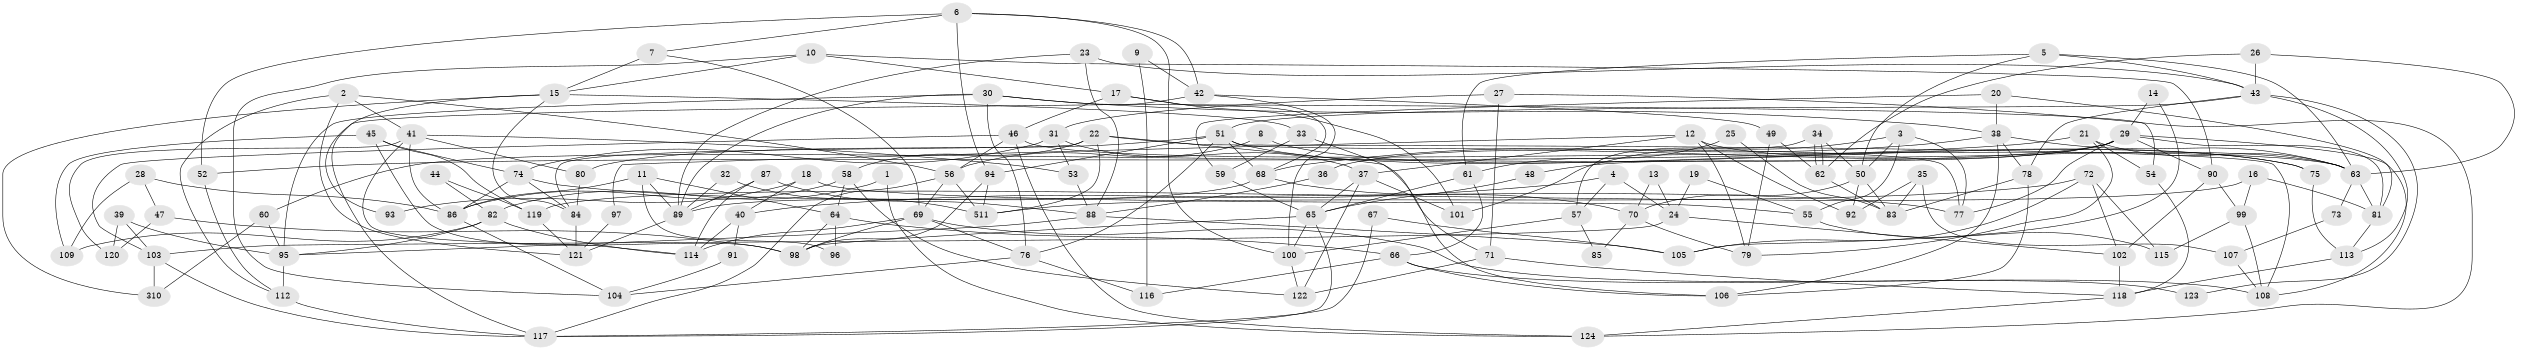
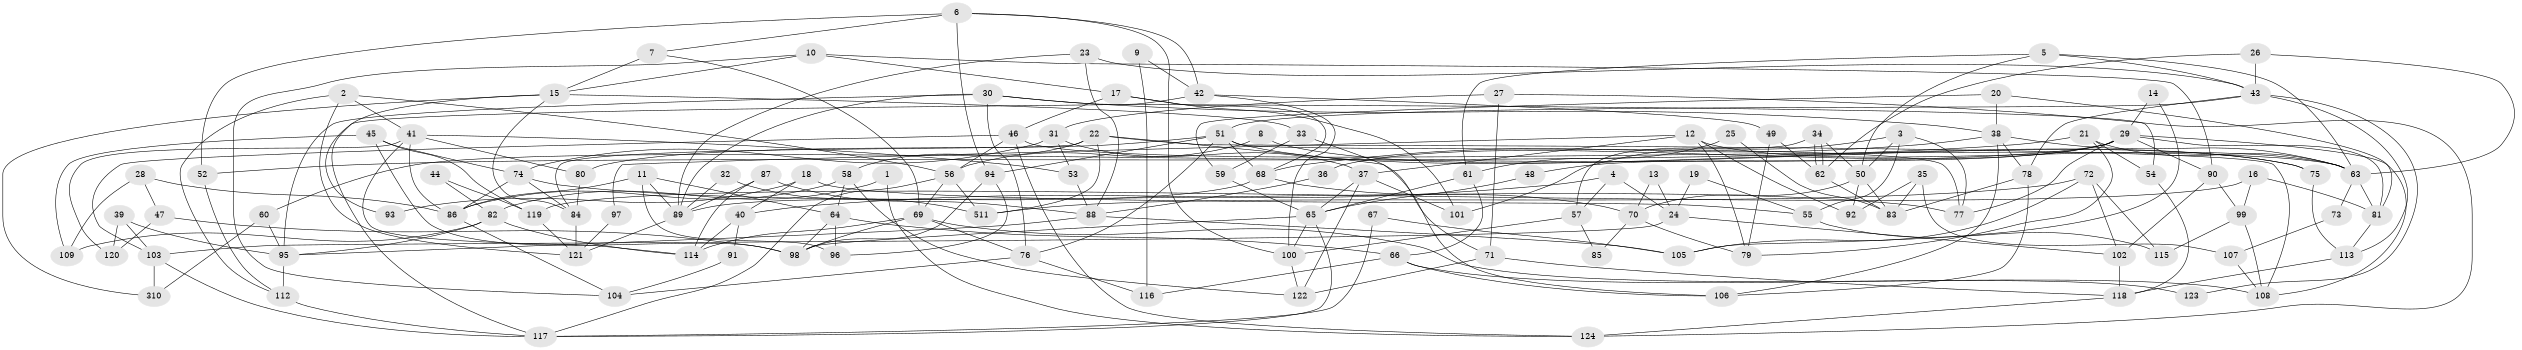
(986, 195) -> (951, 246)
